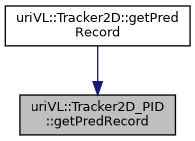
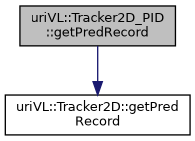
(98, 64) -> (98, 64)
